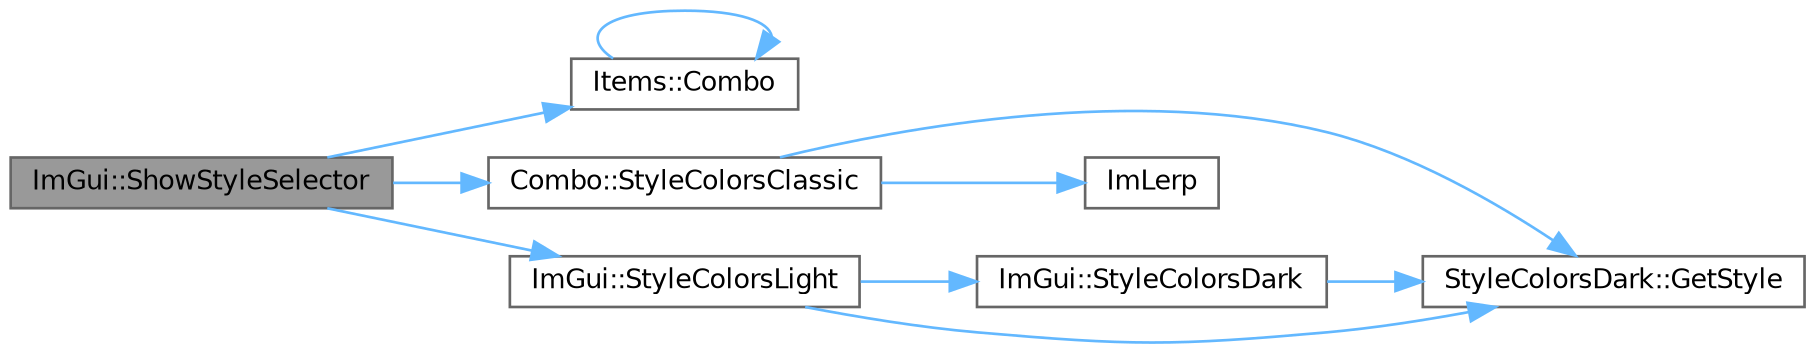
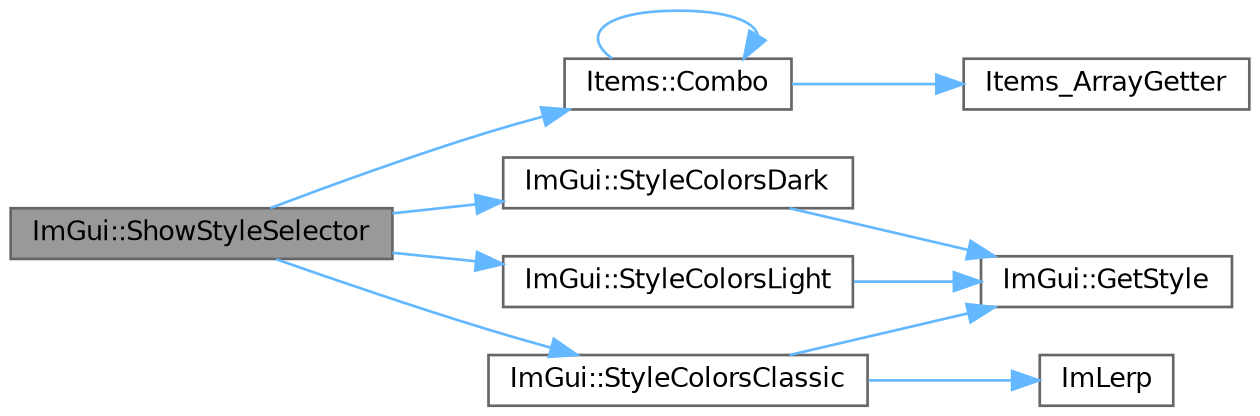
none -> (1106, 84)
(685, 183) -> (678, 380)
(905, 282) -> (434, 209)
(1614, 282) -> (1106, 282)
